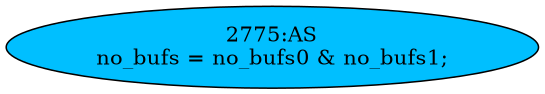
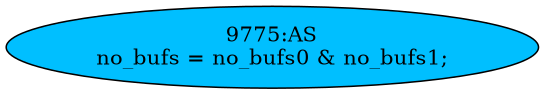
(272, 47) -> (272, 47)
